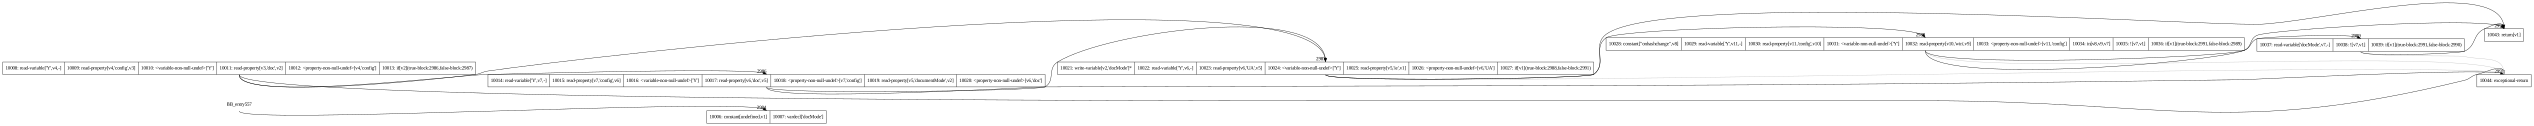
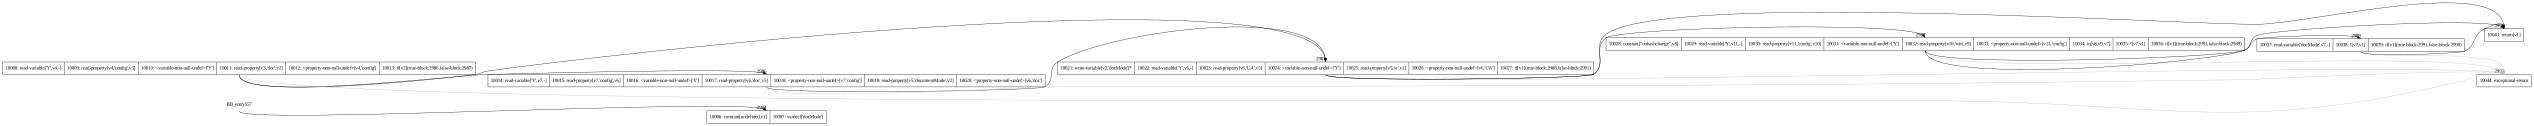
(1633, 85) -> (1633, 85)
(1374, 101) -> (1374, 101)
